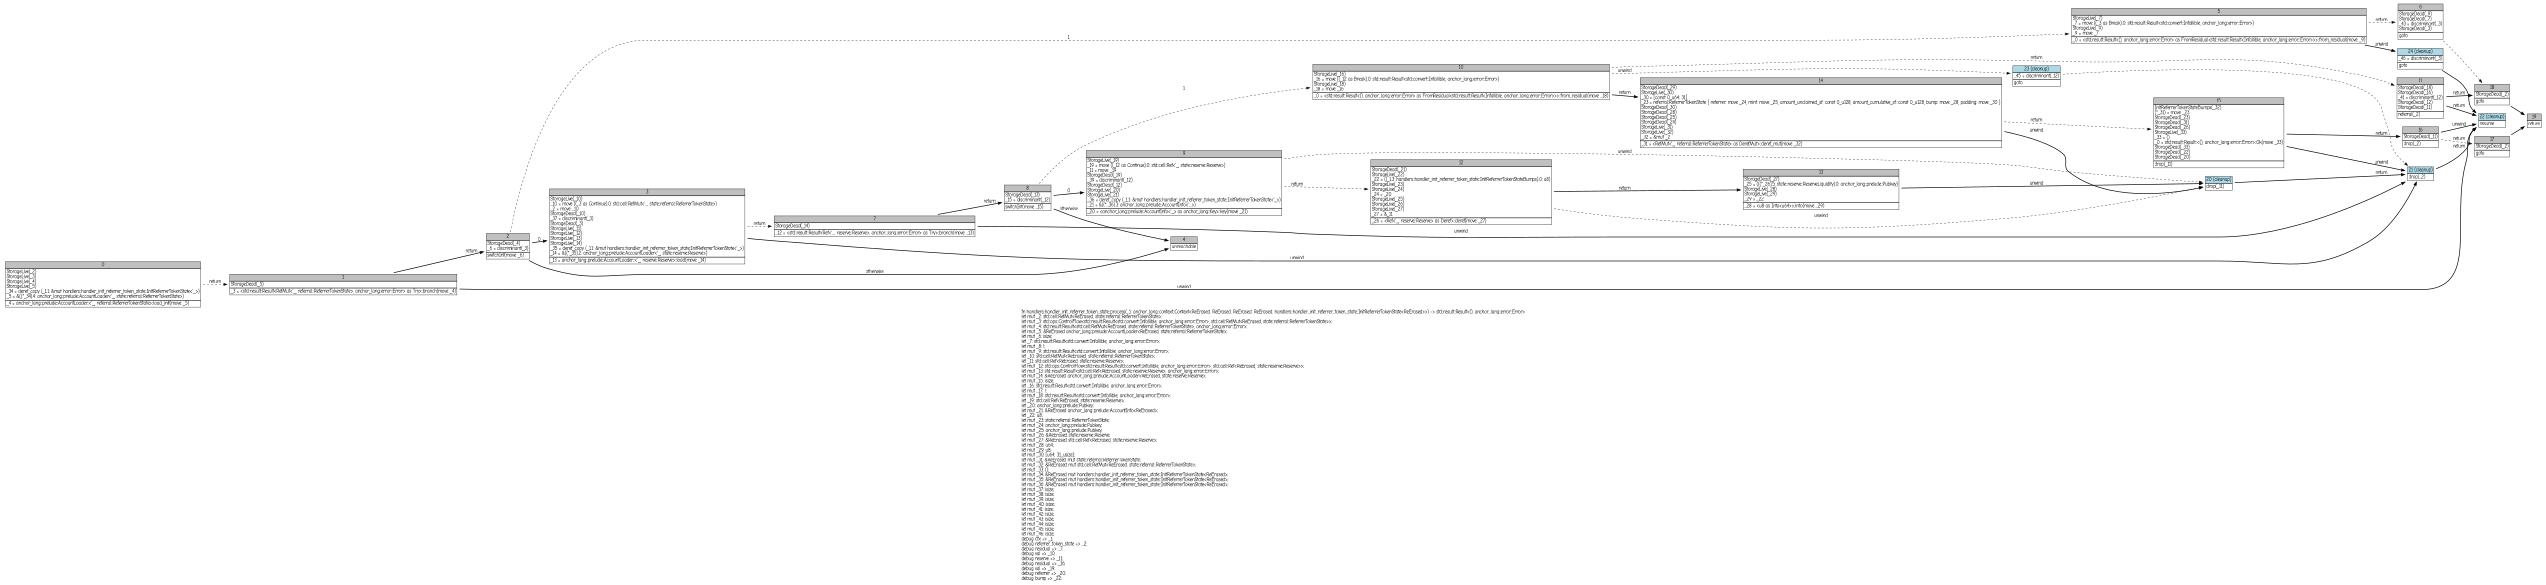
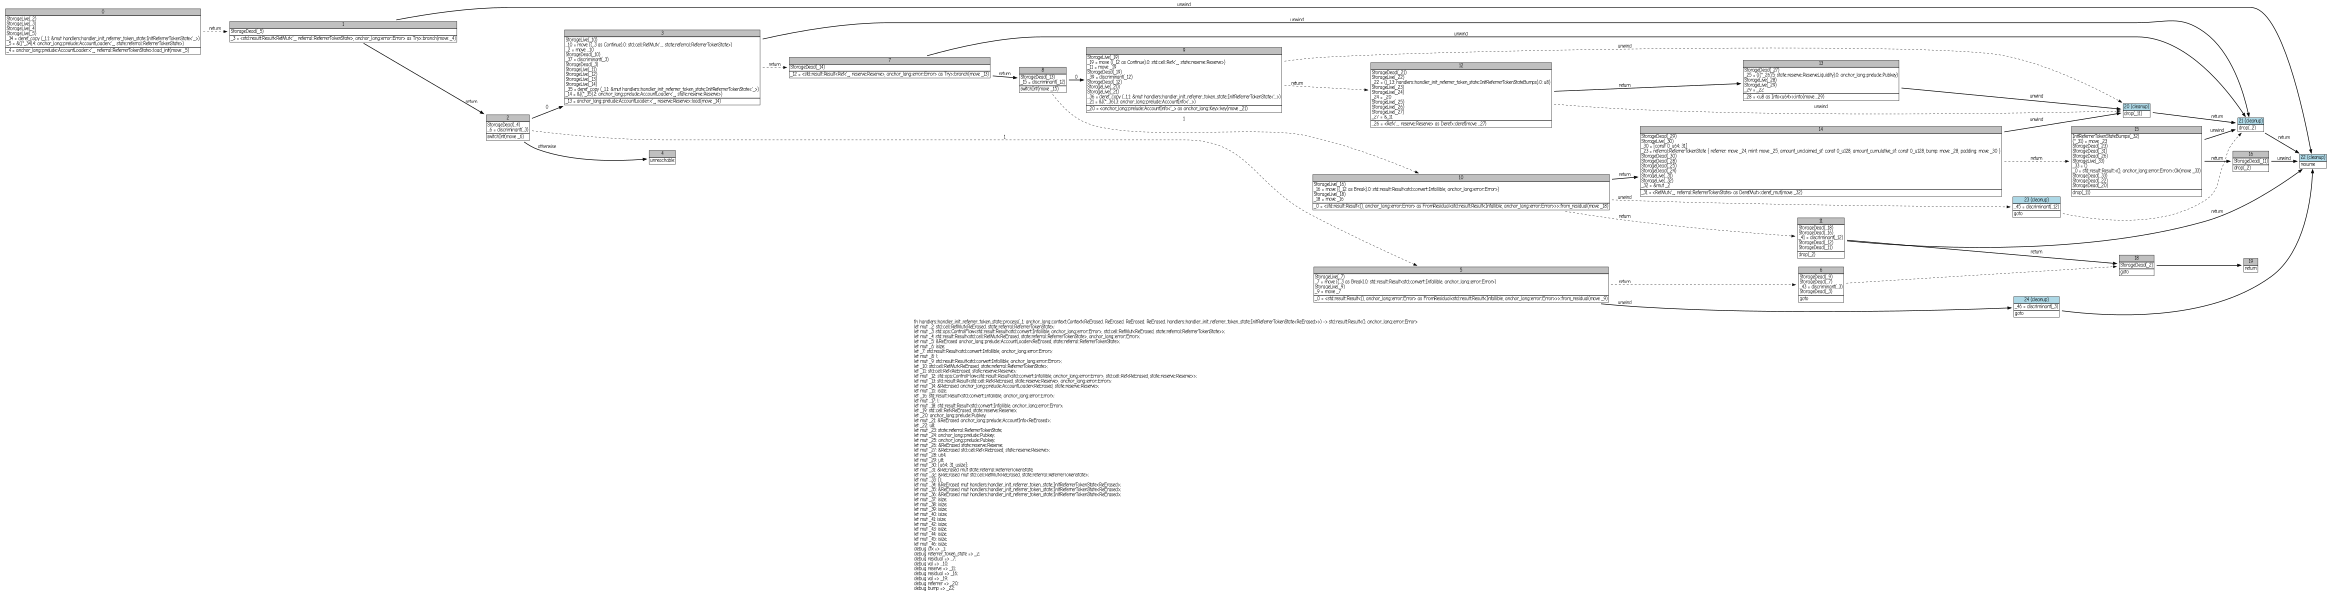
(2409, 115) -> (1807, 255)
(2492, 146) -> none
(1103, 226) -> none
